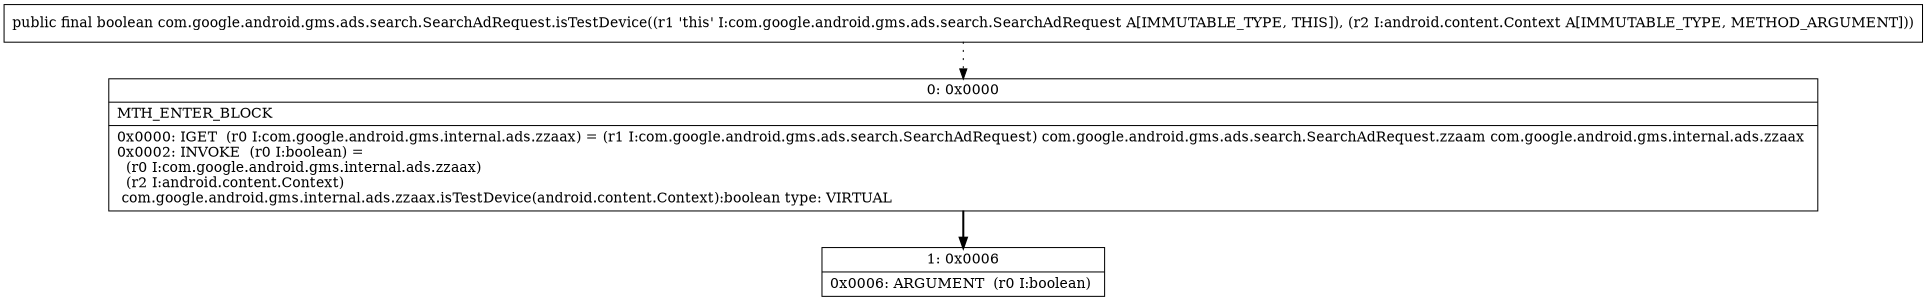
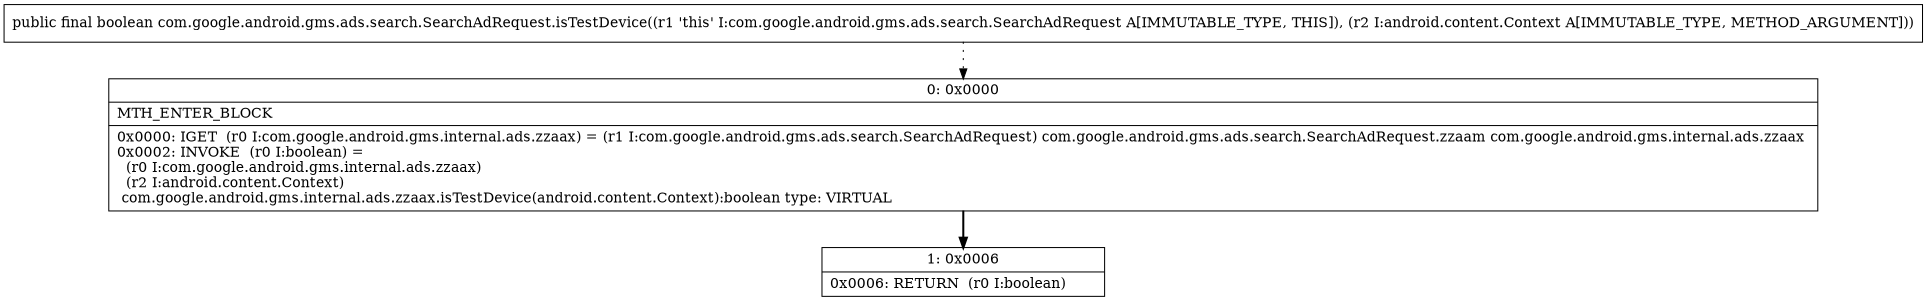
(963, 284) -> (951, 284)
